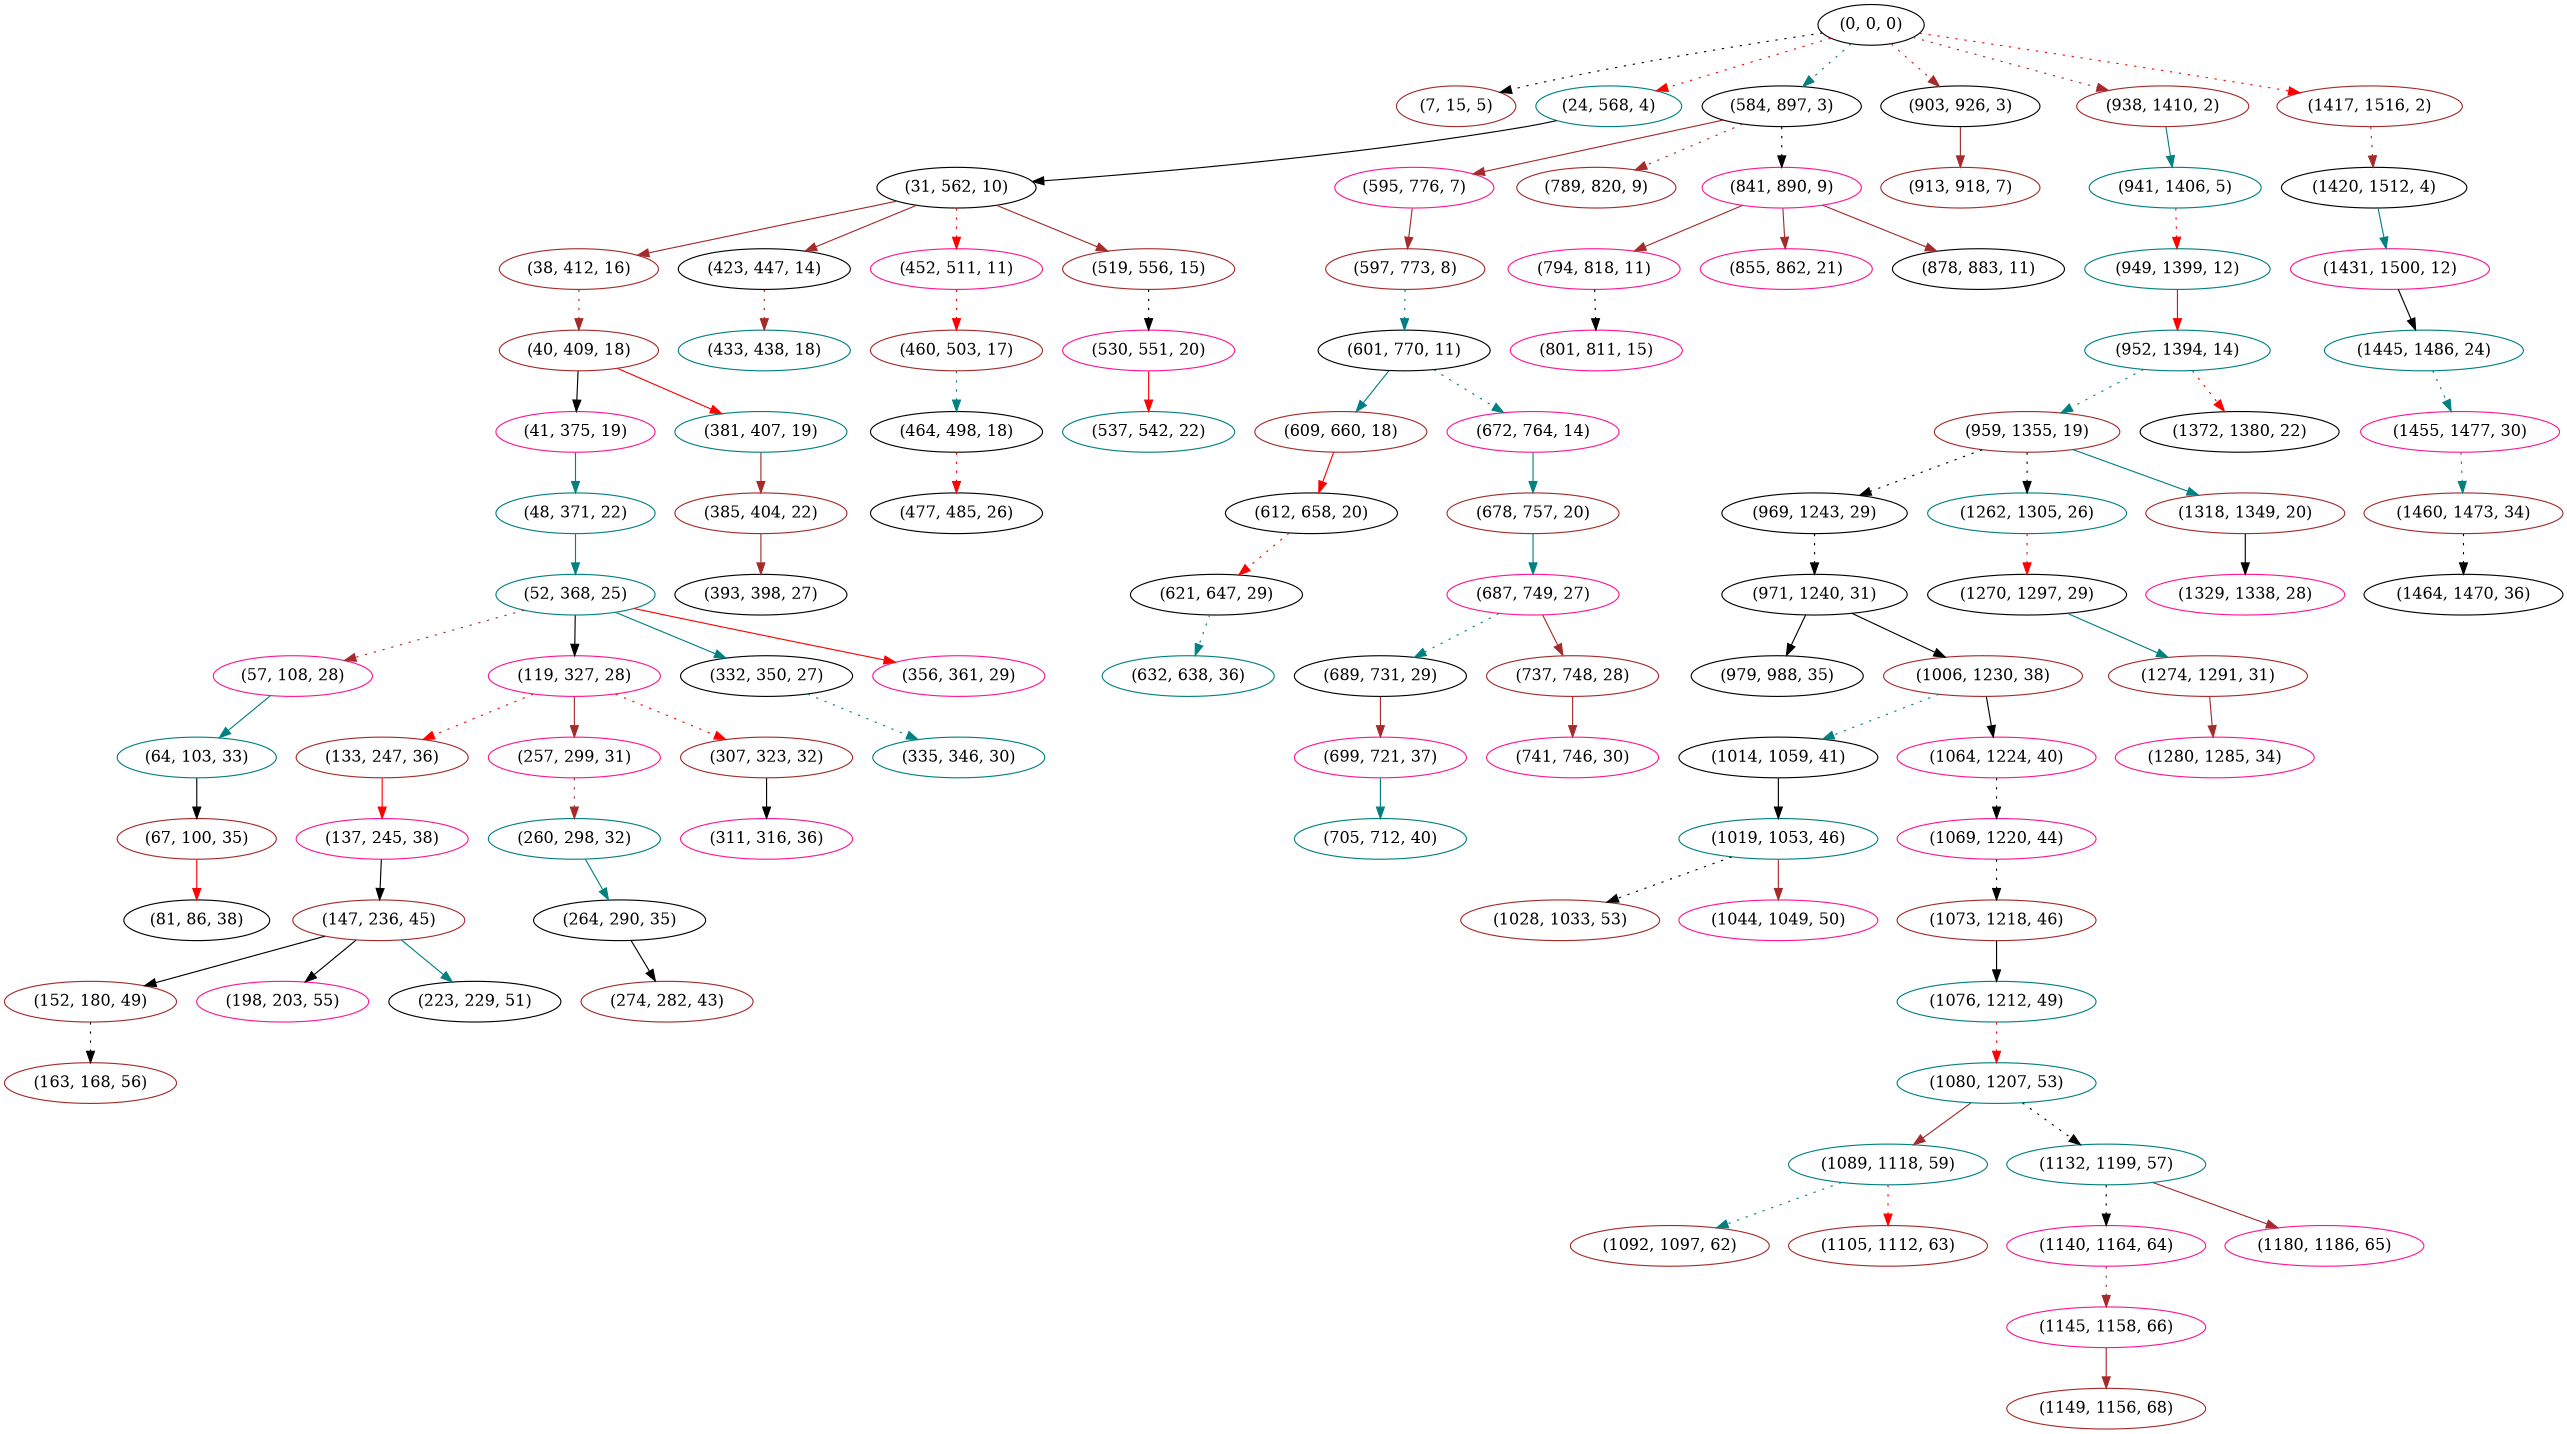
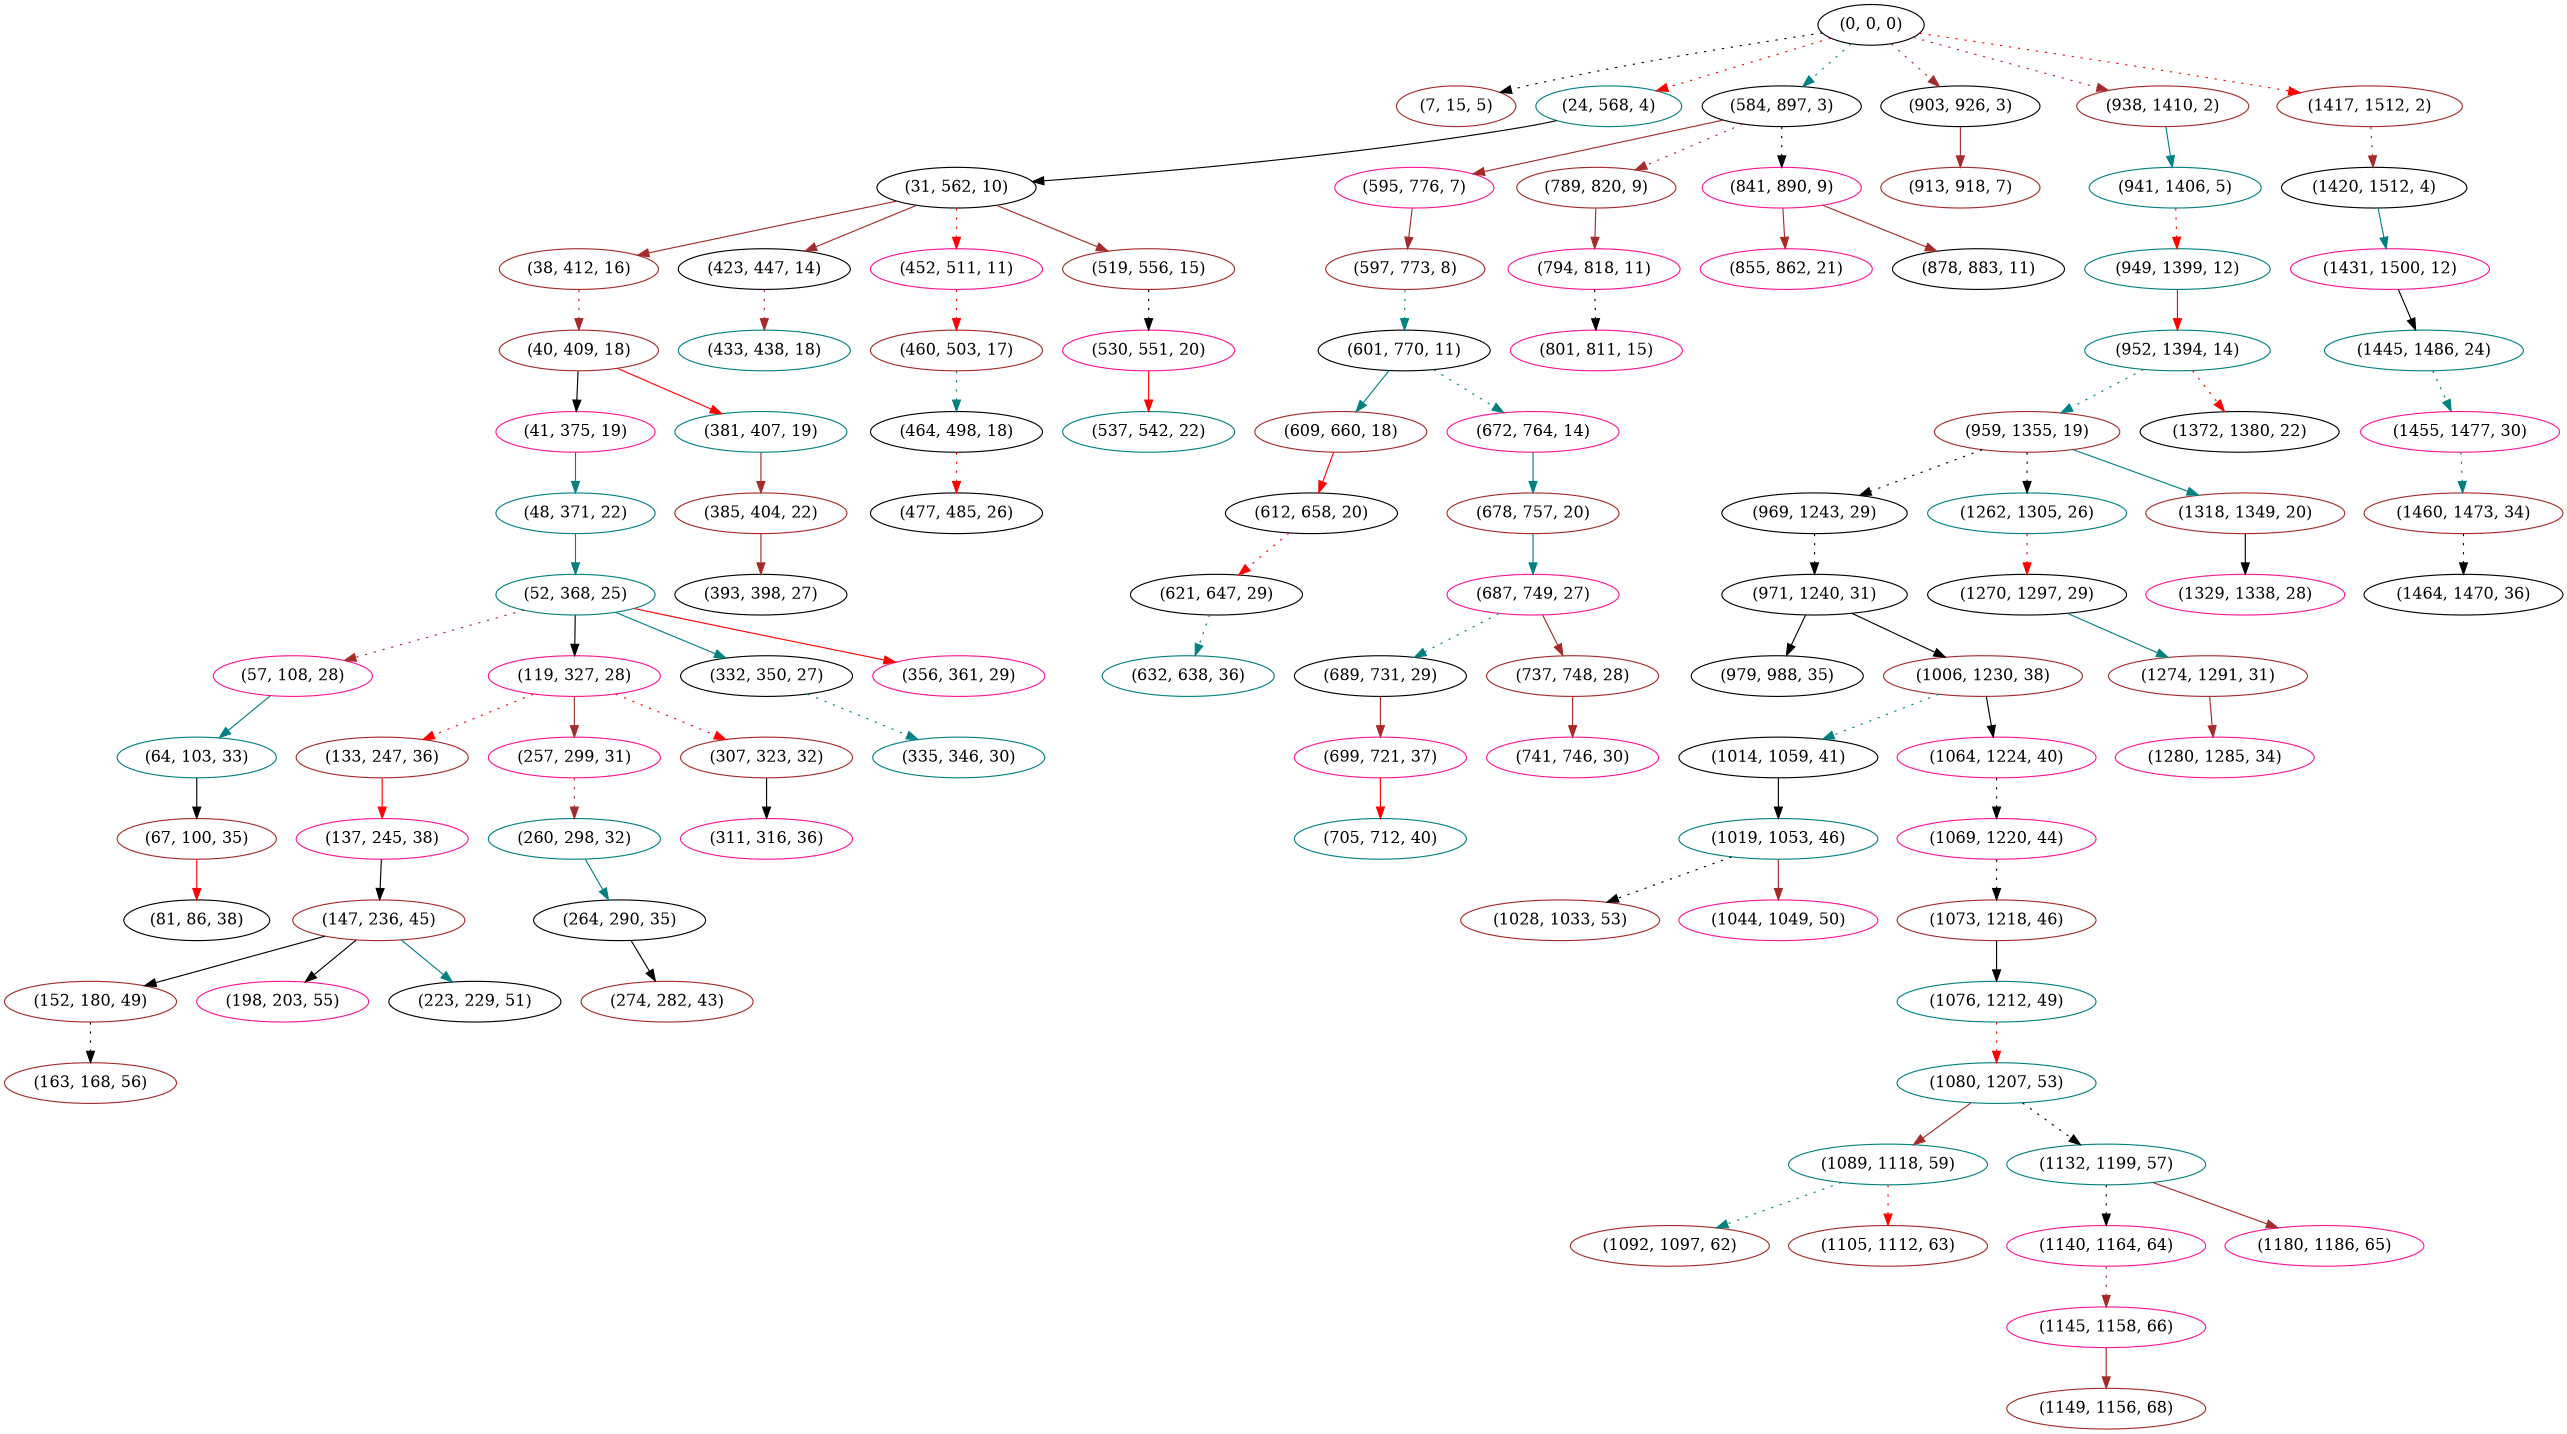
(2370, 106) -> (2370, 106)
(1694, 226) -> (1595, 223)
(1380, 793) -> (1380, 793)
